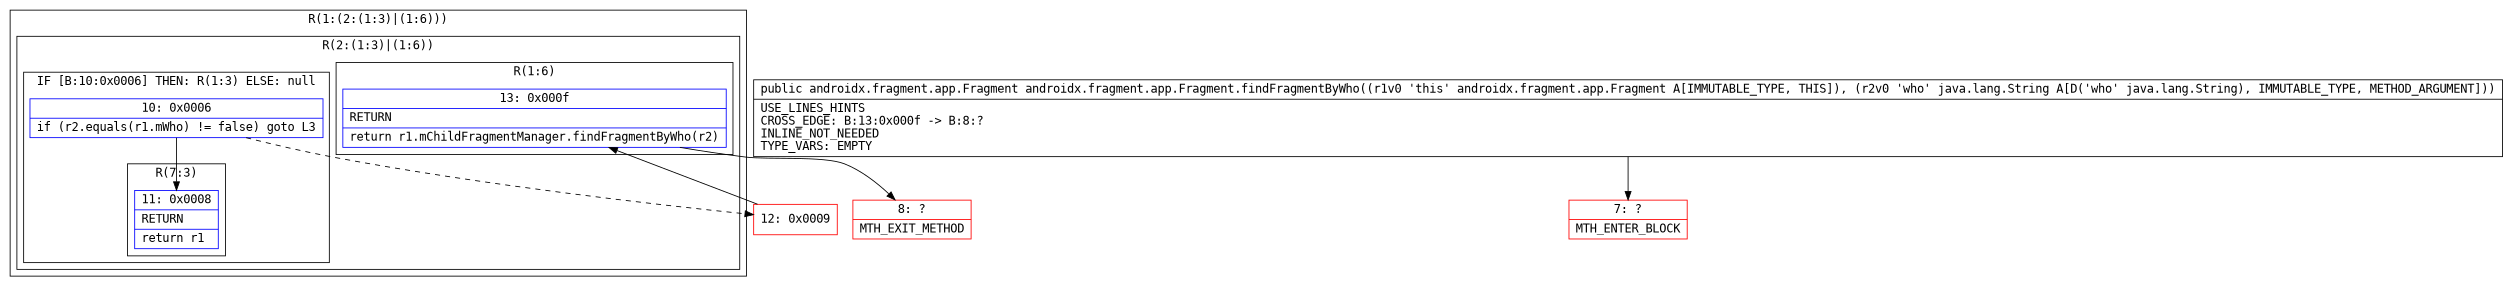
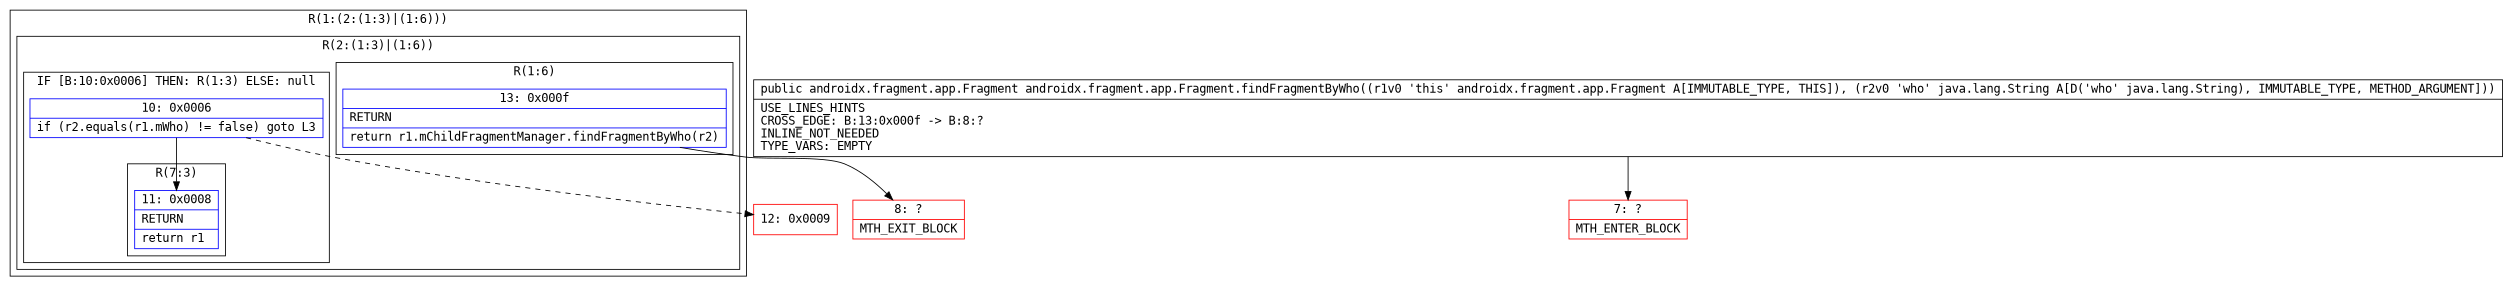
(687, 177) -> none
(912, 229) -> (909, 229)
